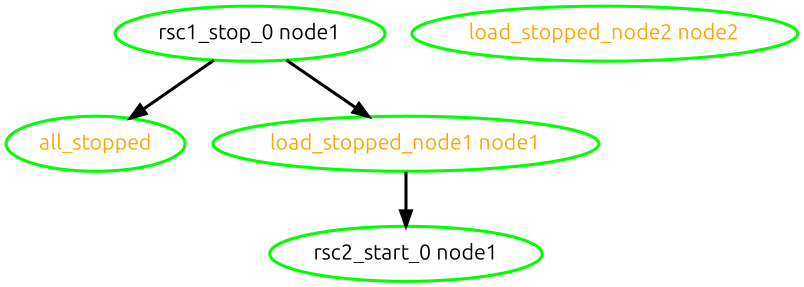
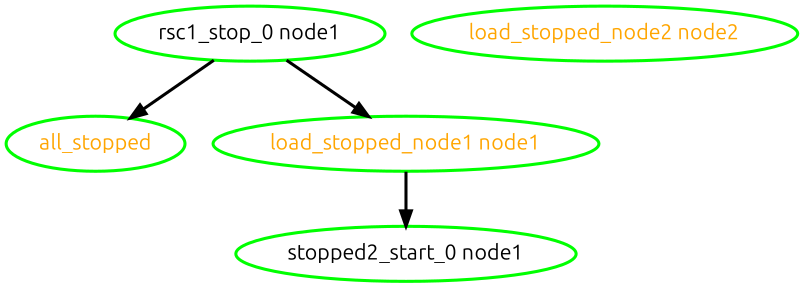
(406, 254) -> (406, 254)
